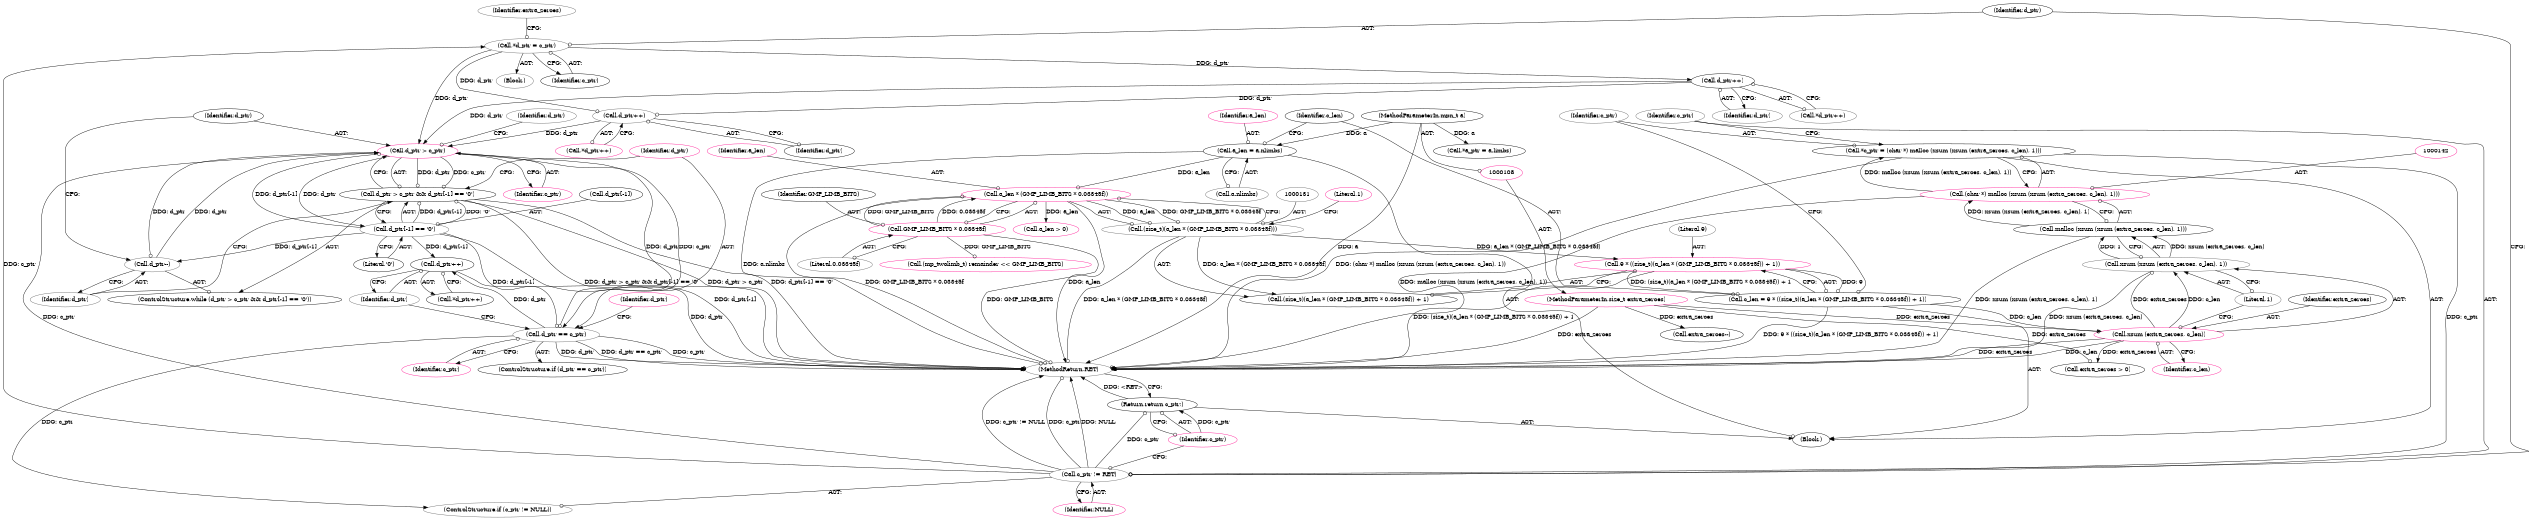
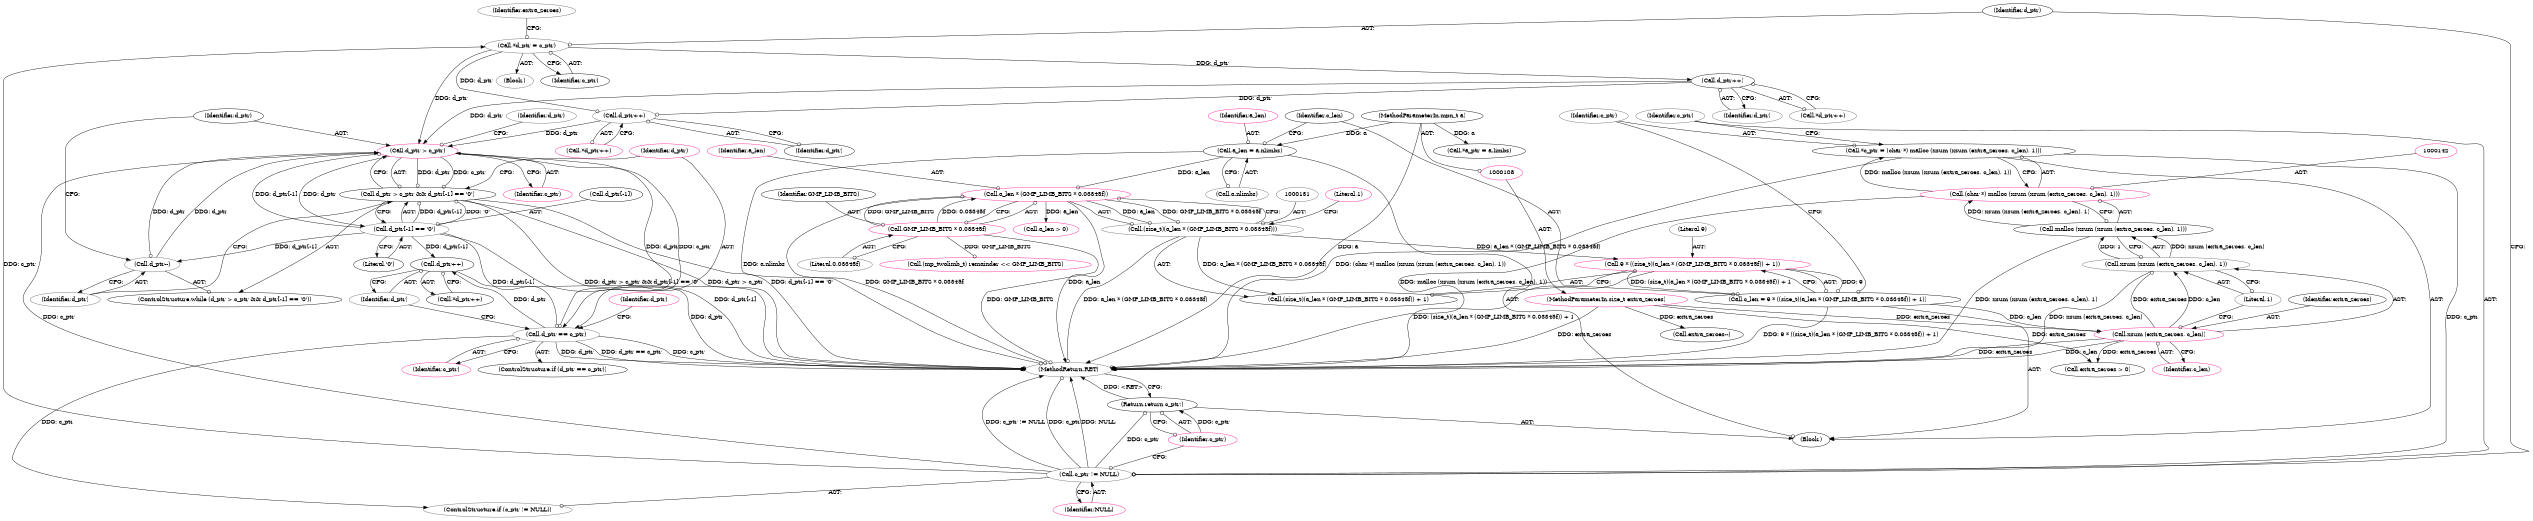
(1874, 323) -> (1873, 323)
(1089, 475) -> (1089, 475)
